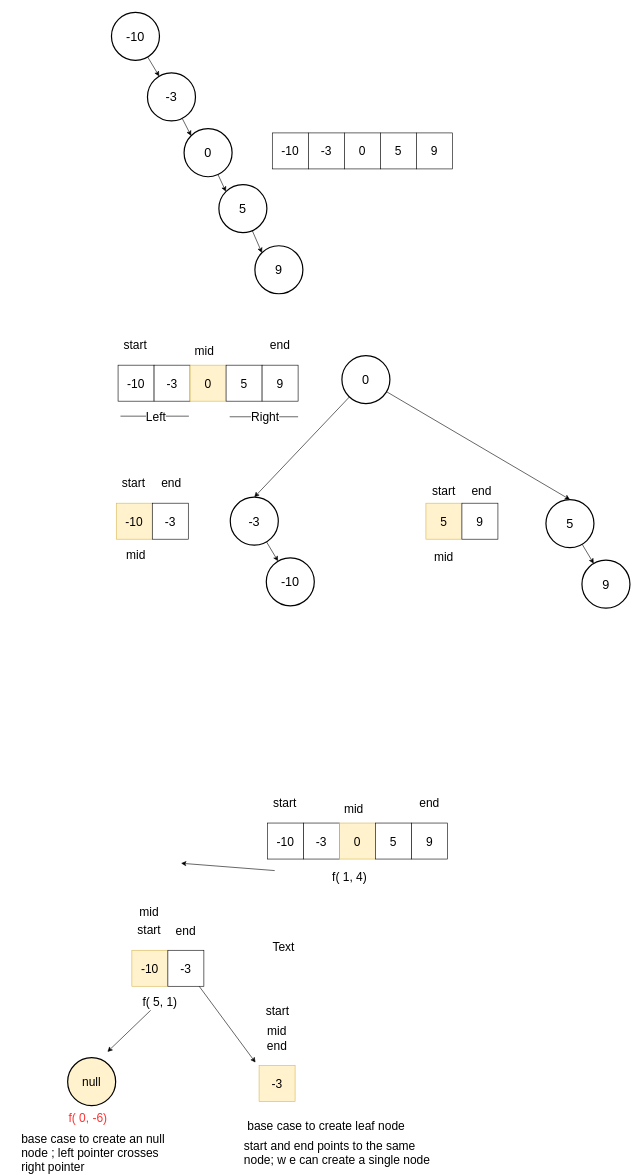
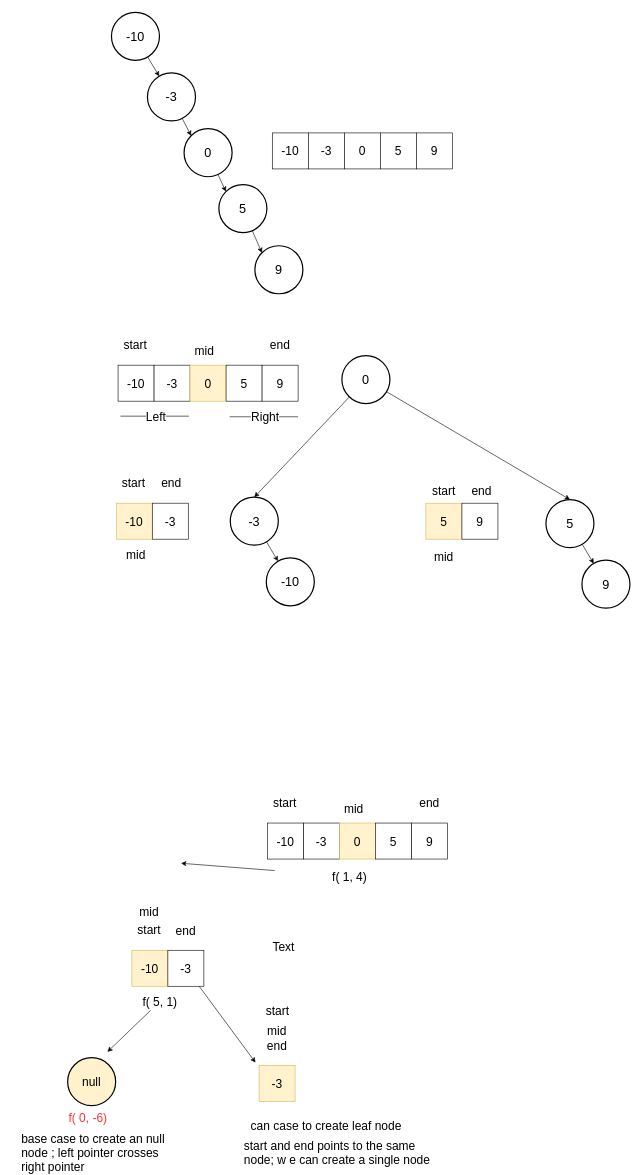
(326, 1125) -> (326, 1125)
